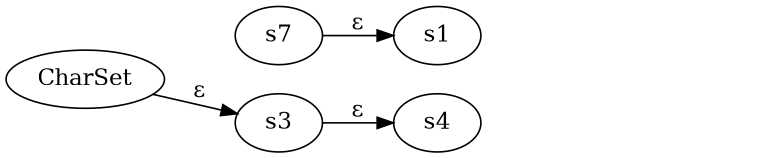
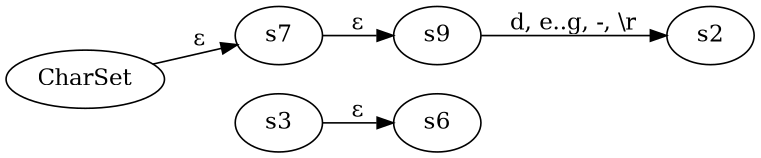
(437, 36) -> (437, 36)
none -> (711, 36)
(187, 102) -> (187, 56)
(437, 123) -> (437, 123)
